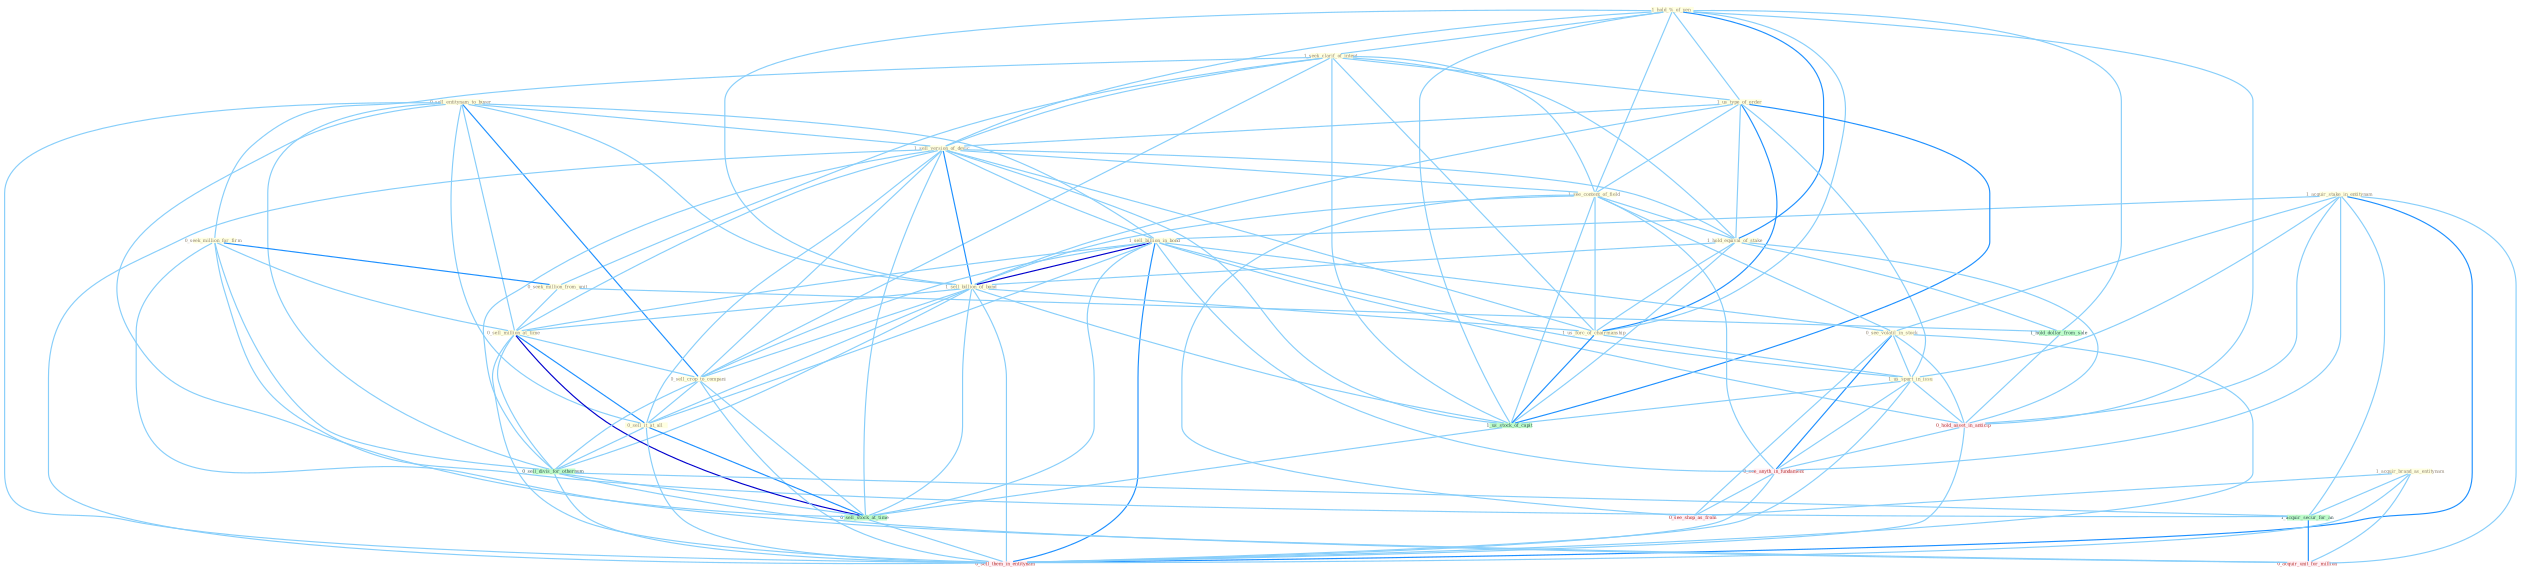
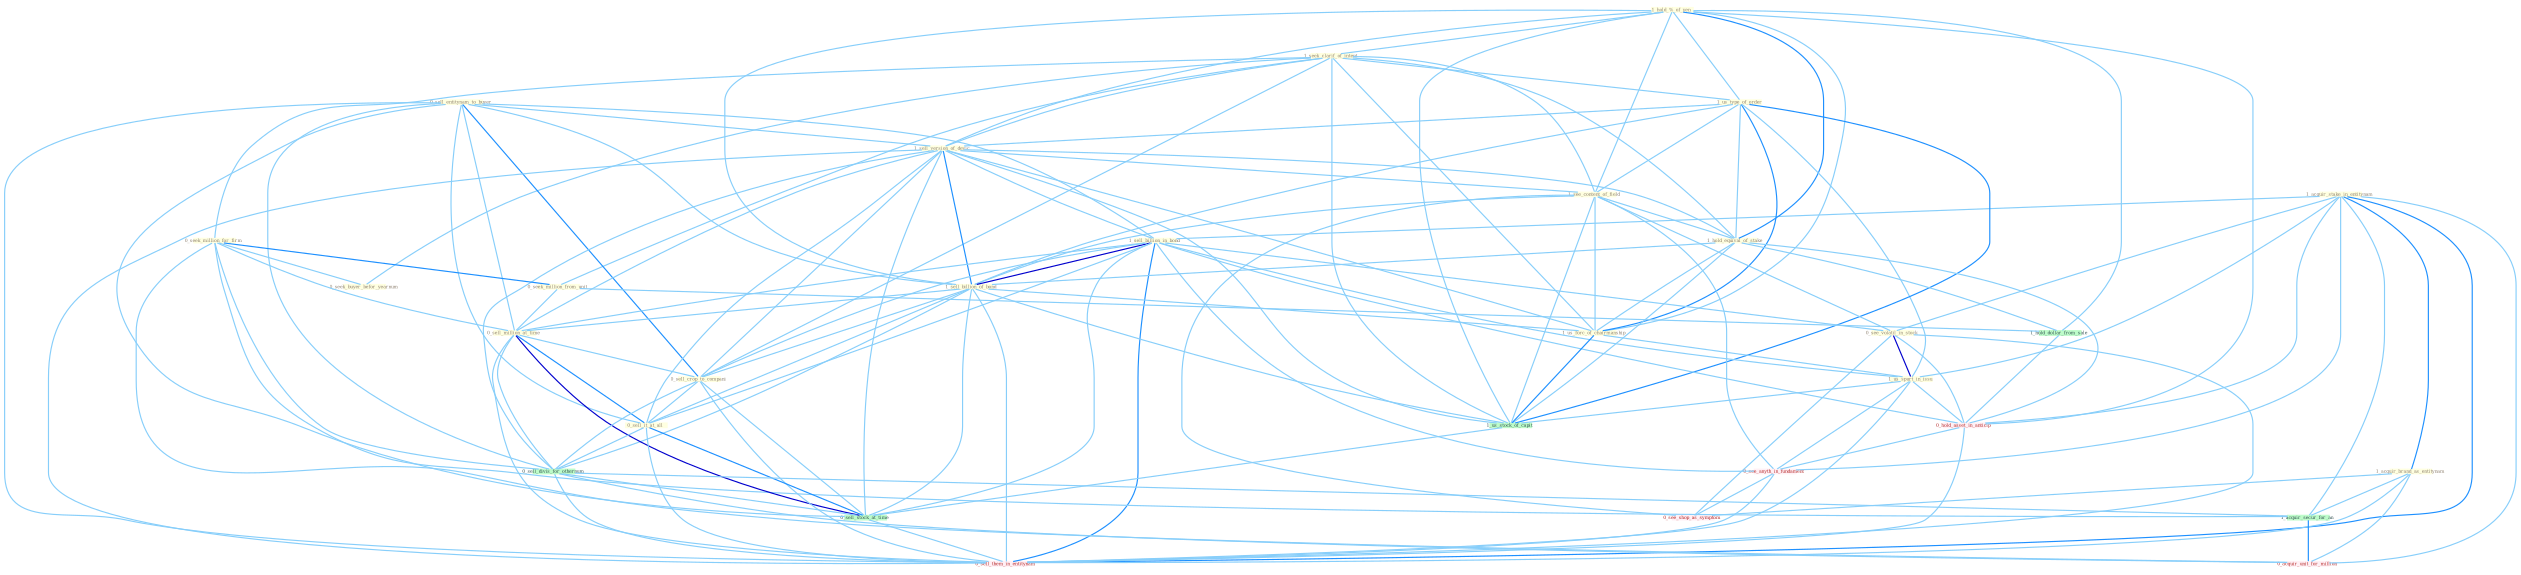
none -> (365, 287)
none -> (2428, 314)
(1902, 356) -> (1902, 356)
(1828, 409) -> none
(1693, 518) -> (1693, 518)
